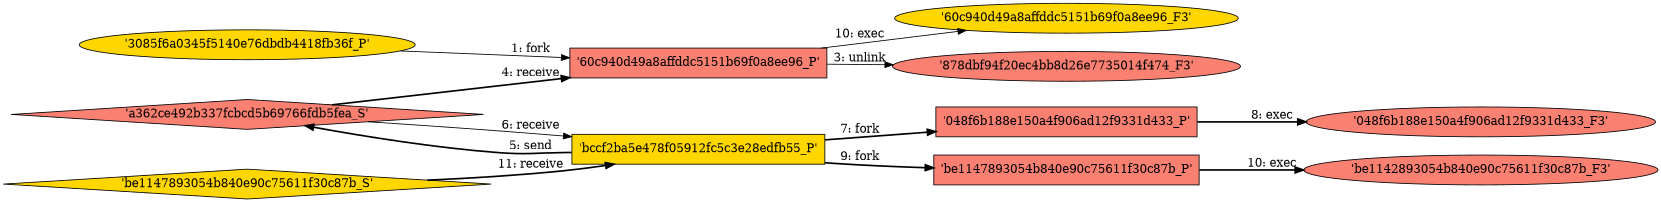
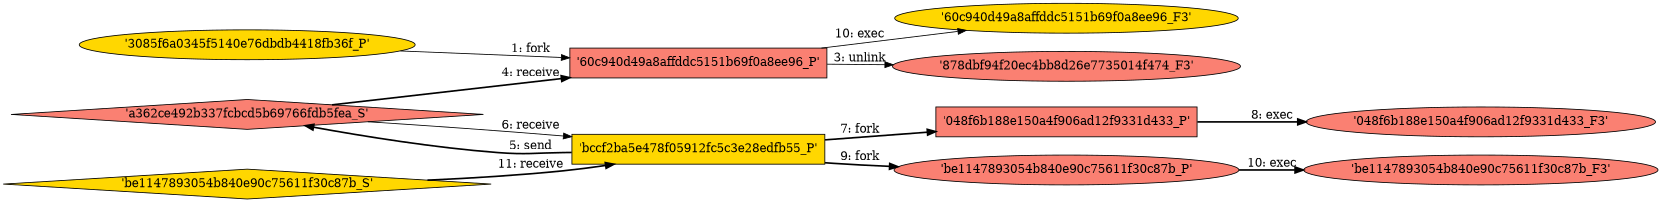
(1066, 170) -> (1066, 170)
(1481, 170) -> (1481, 170)
